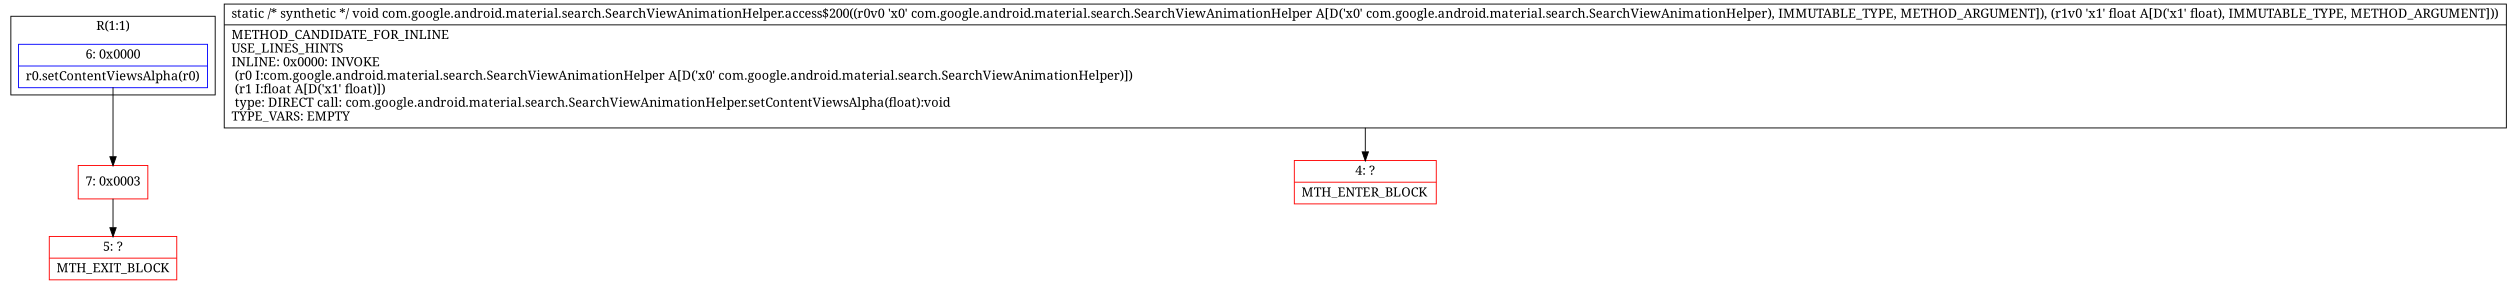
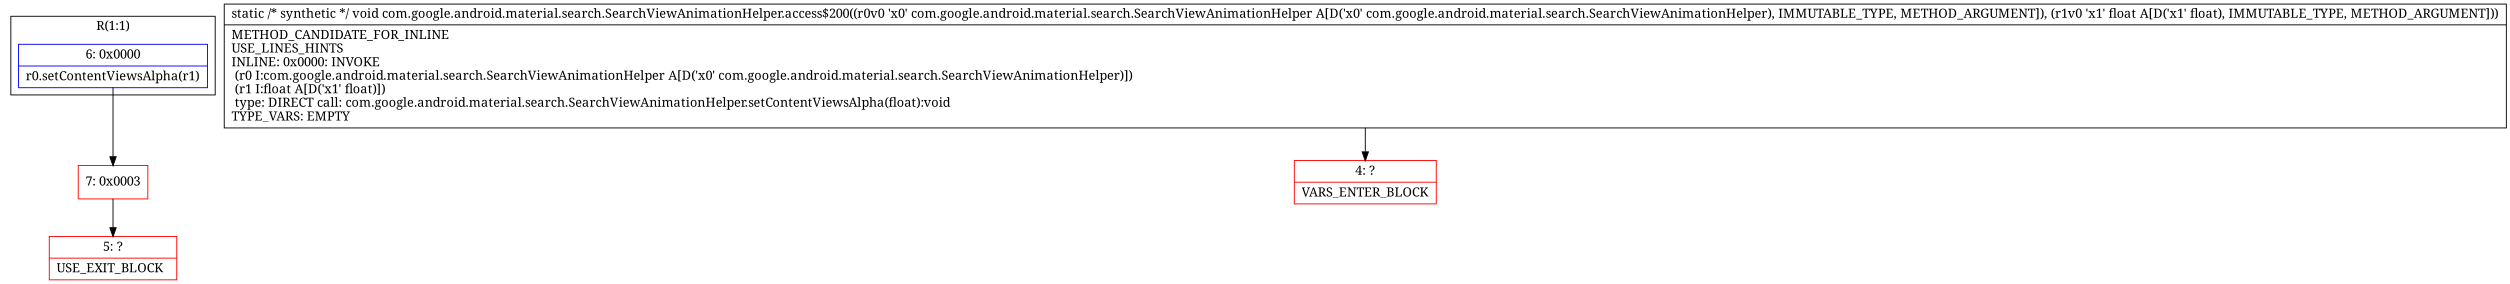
(113, 76) -> (113, 76)
(1364, 193) -> (1365, 193)
(113, 269) -> (110, 269)
